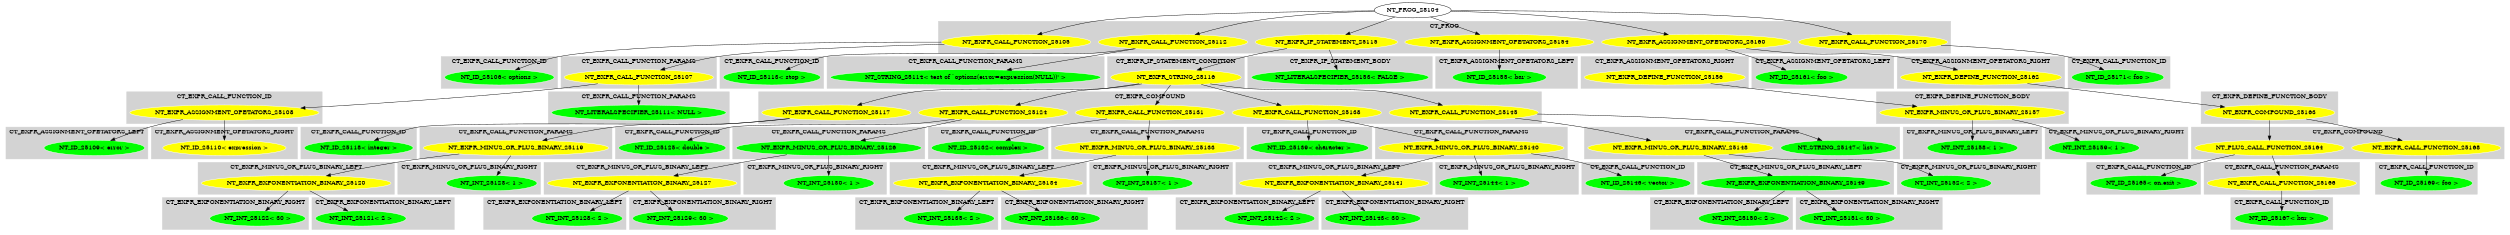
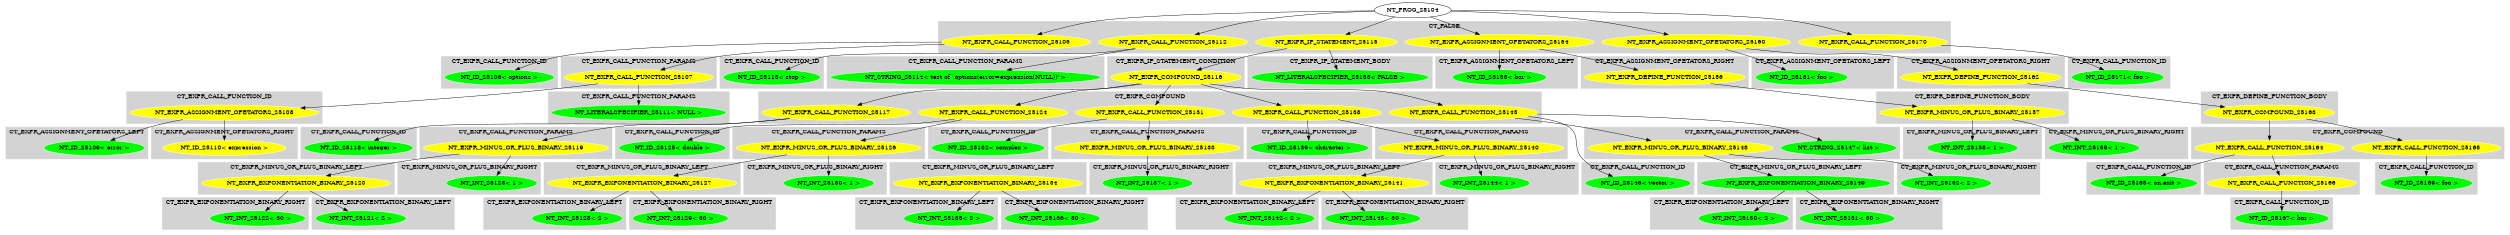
(1445, 26) -> (1445, 26)
none -> (1591, 59)
(1176, 77) -> (1176, 77)
(829, 148) -> (829, 148)
(2270, 148) -> (2270, 148)
(1070, 165) -> none
(1590, 165) -> (1576, 137)
